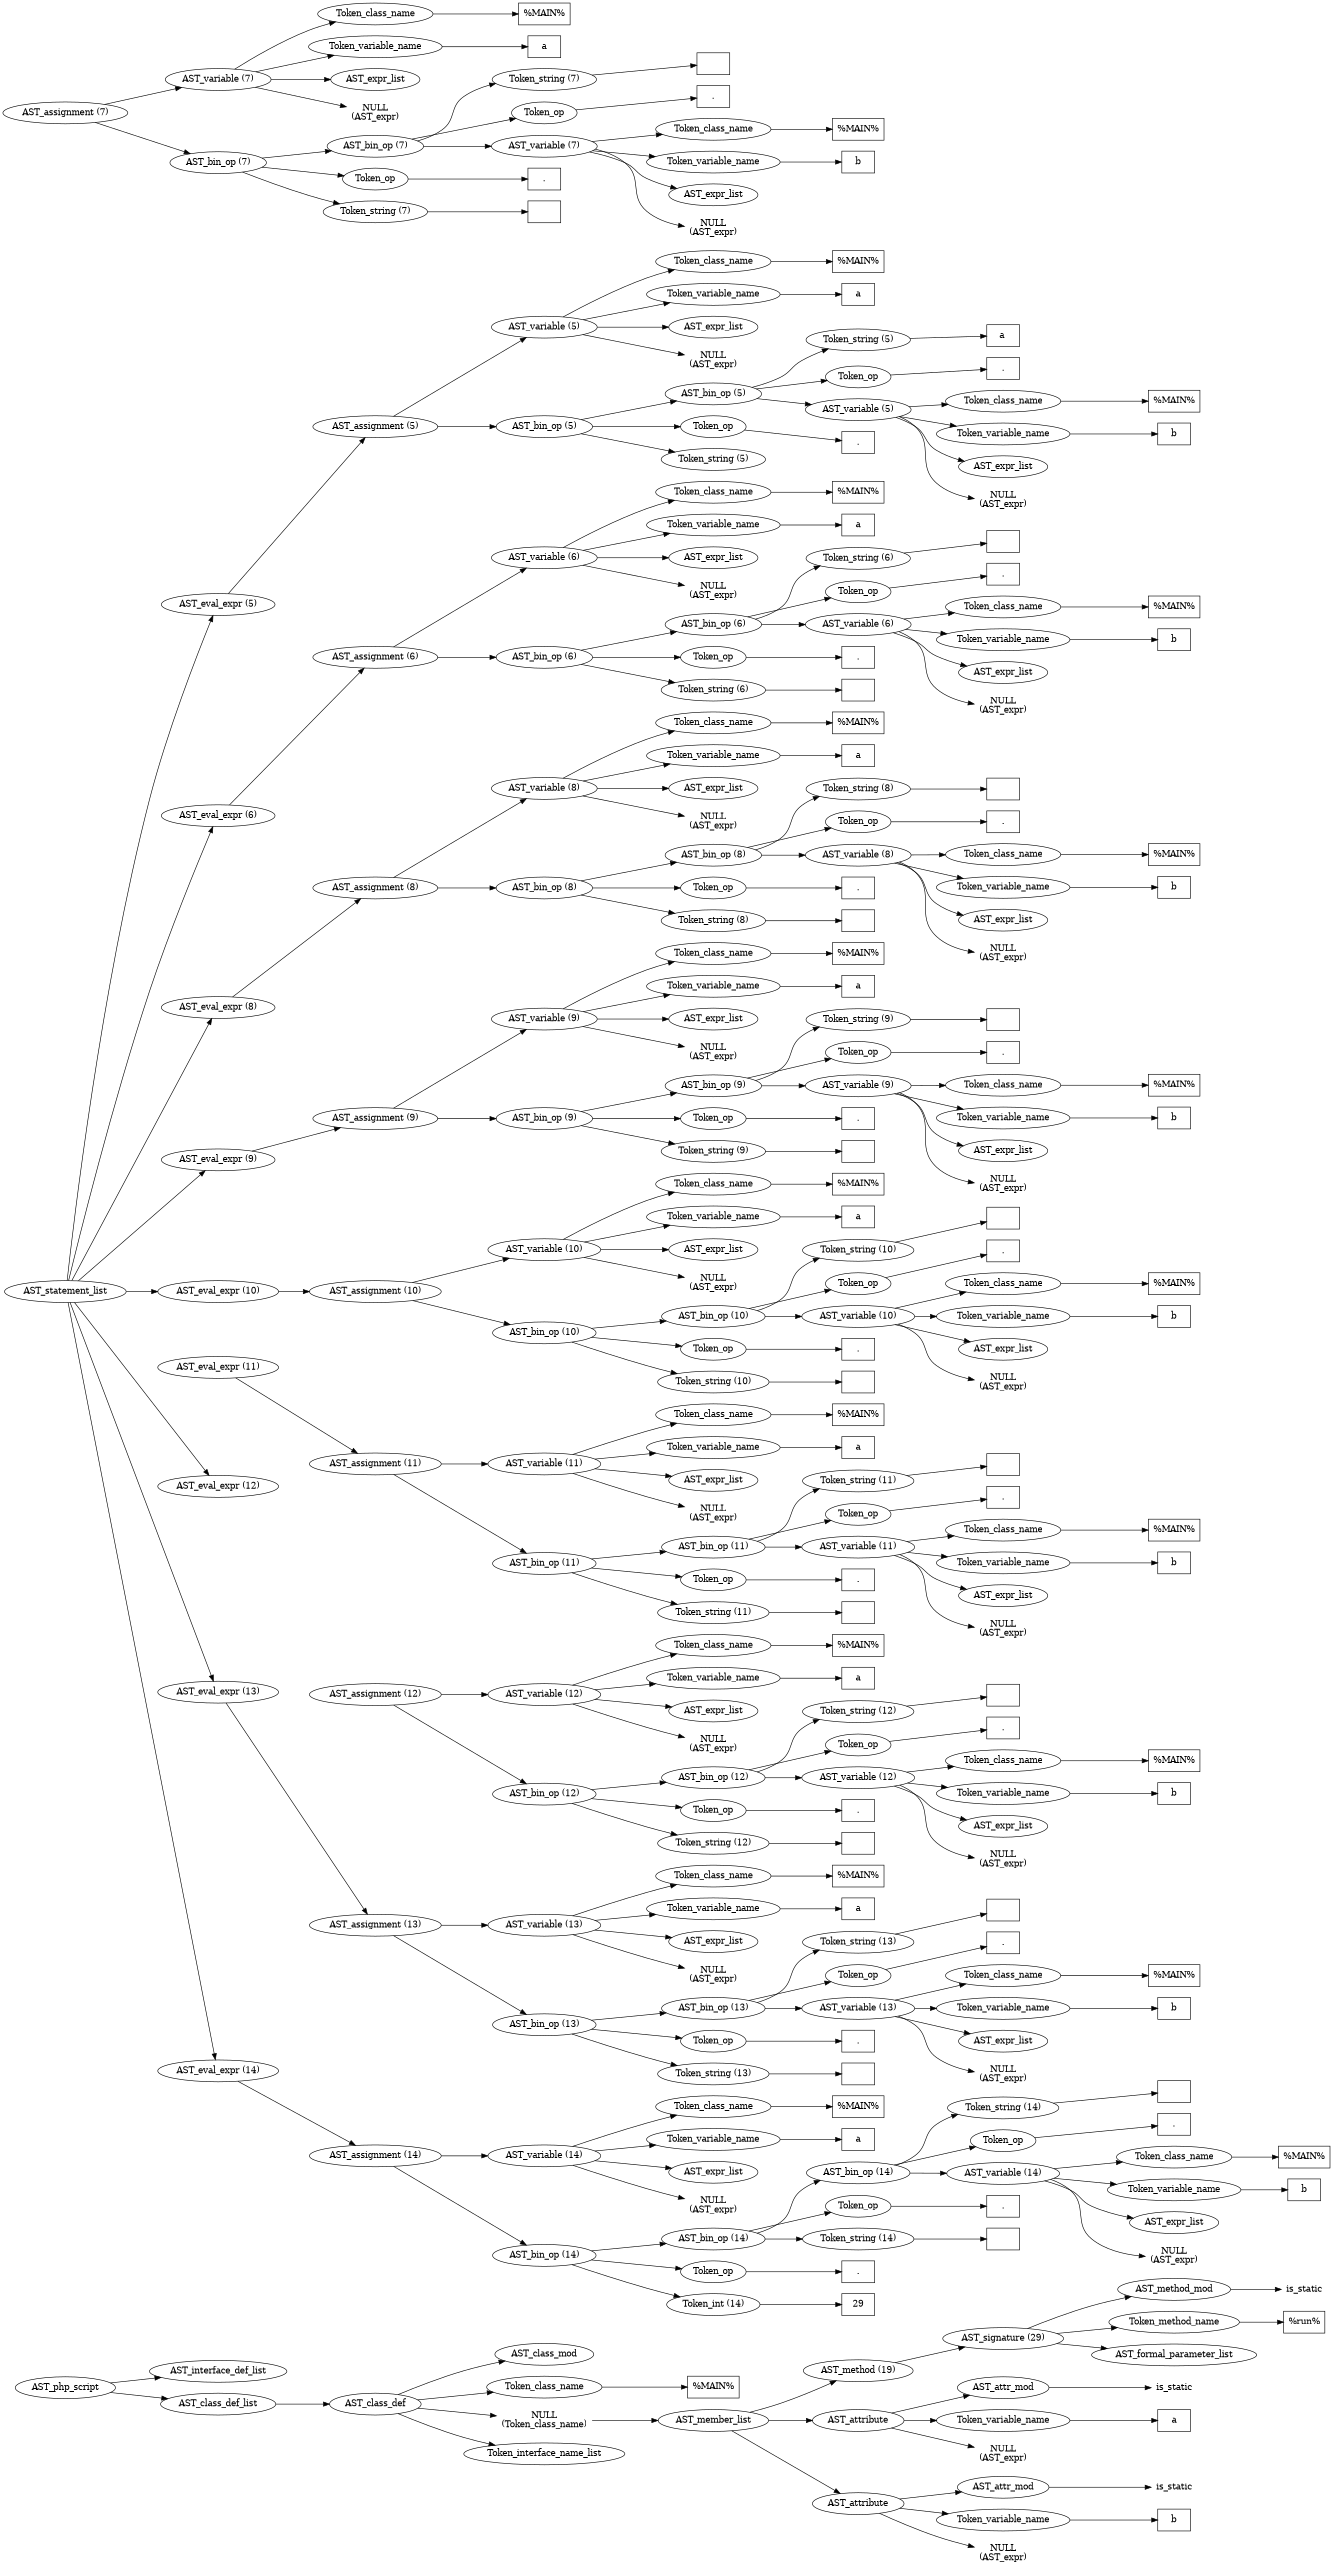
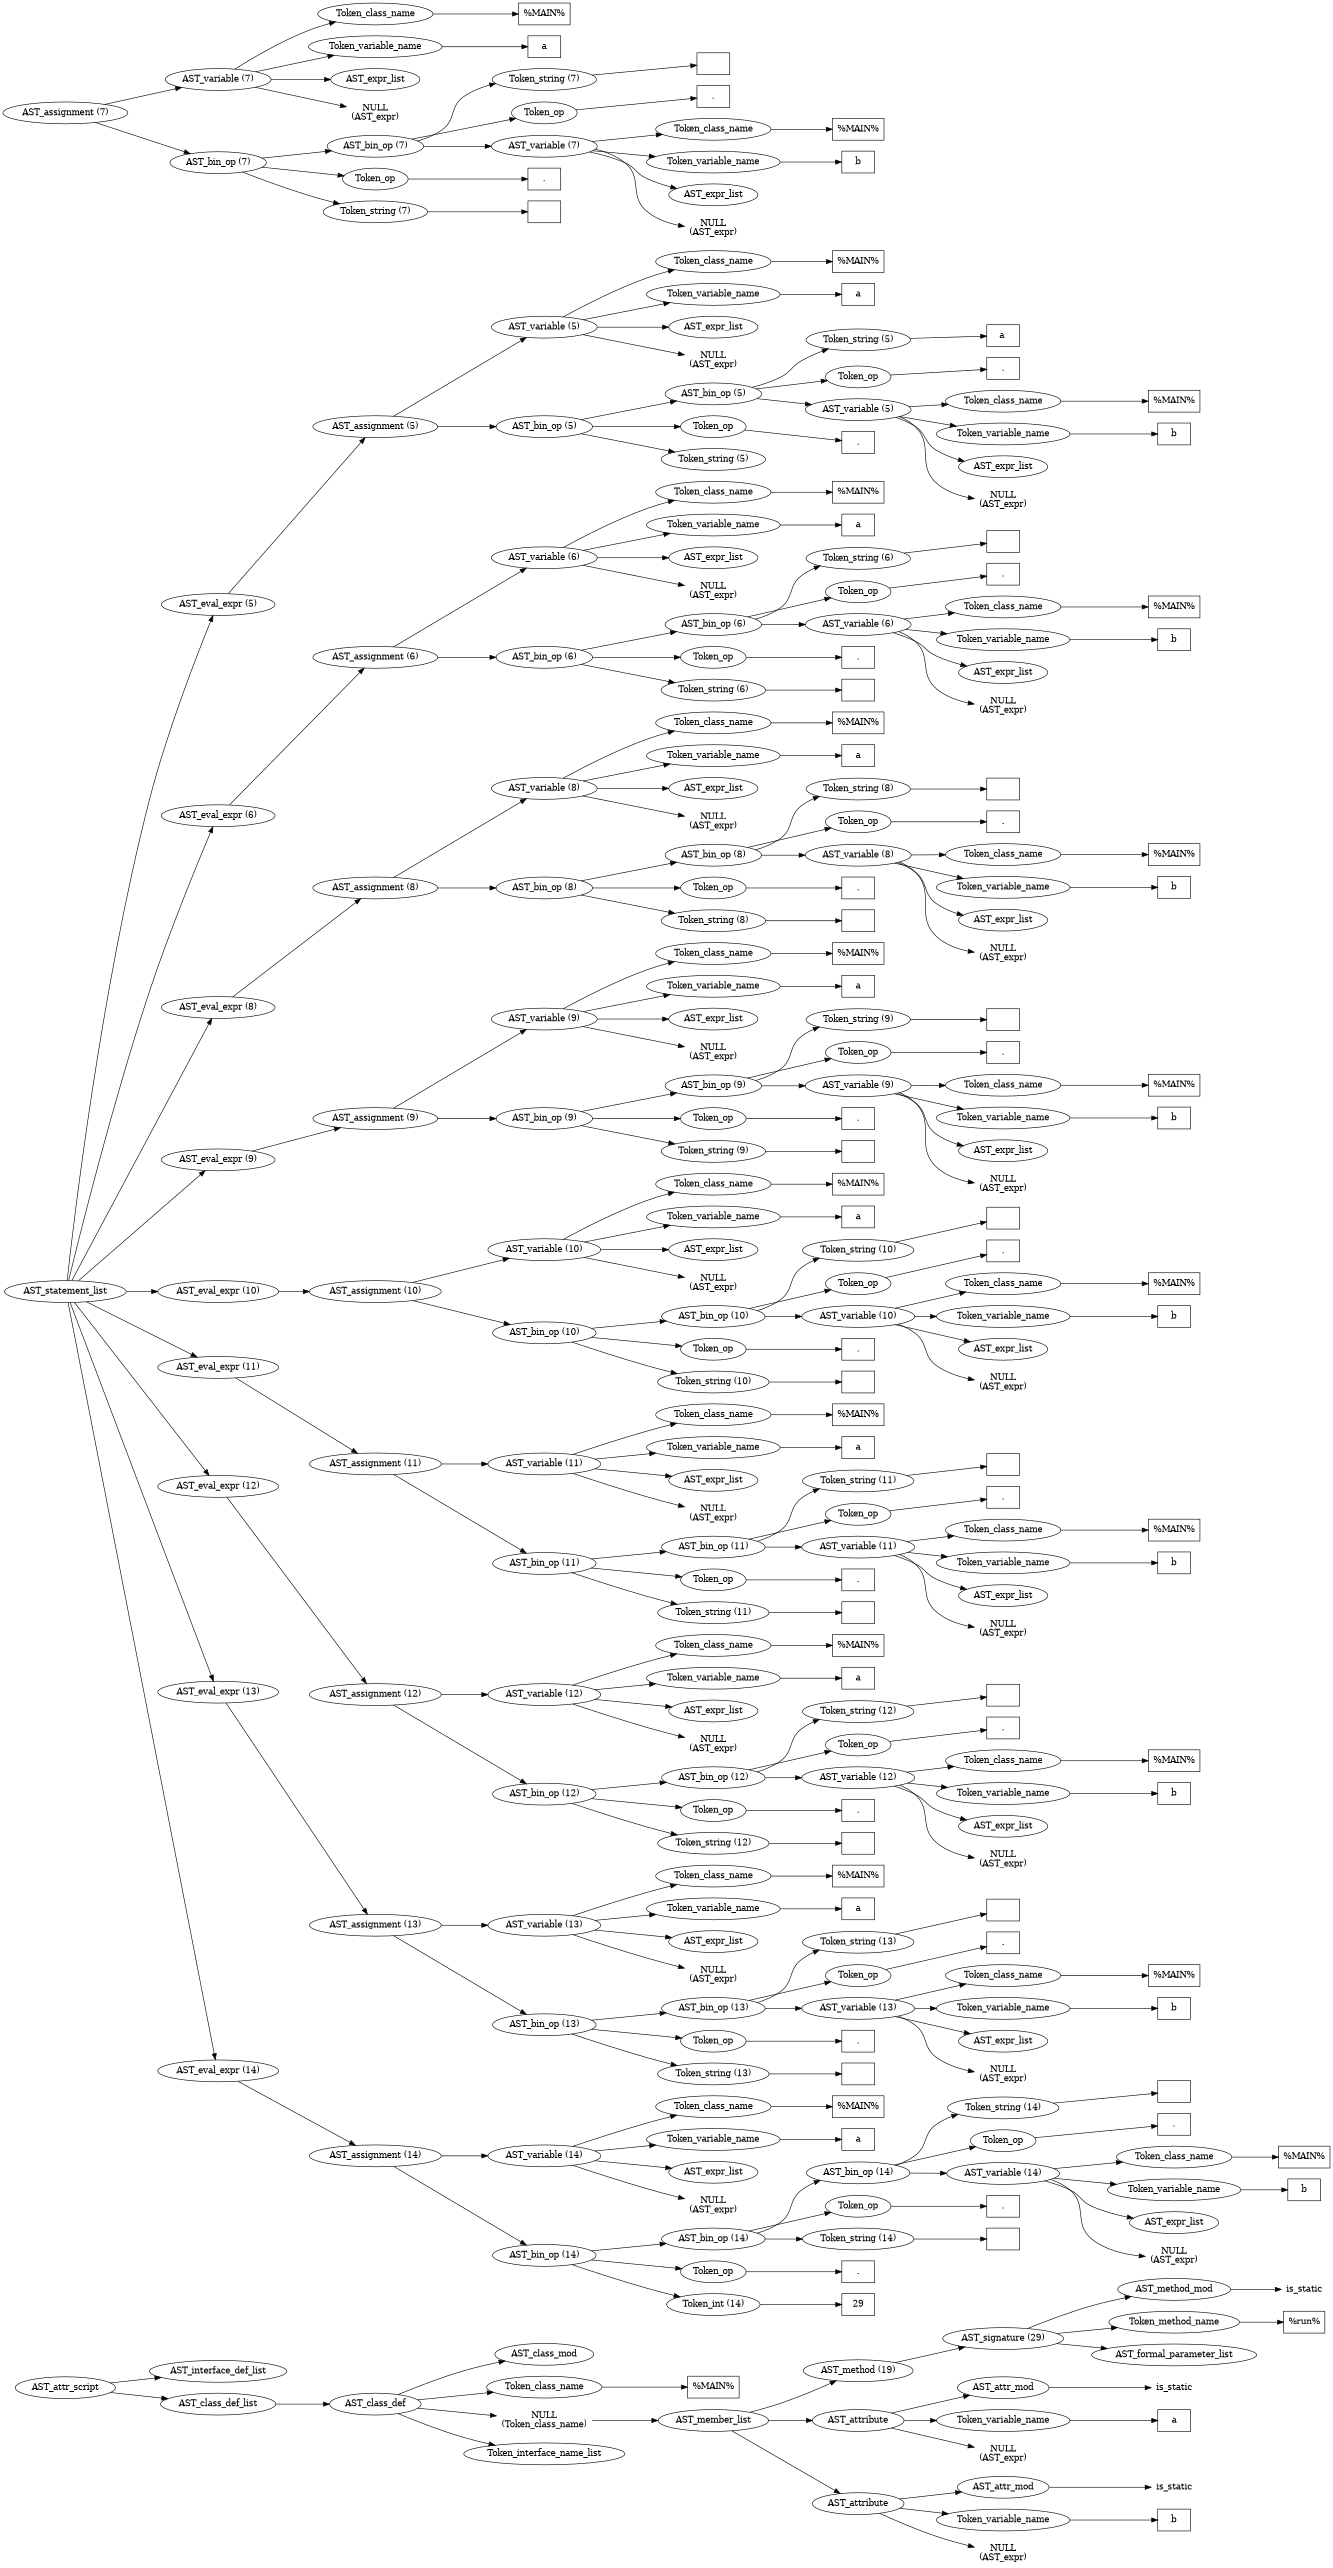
none -> (139, 1328)
none -> (295, 1588)
(65, 2388) -> (65, 2388)
